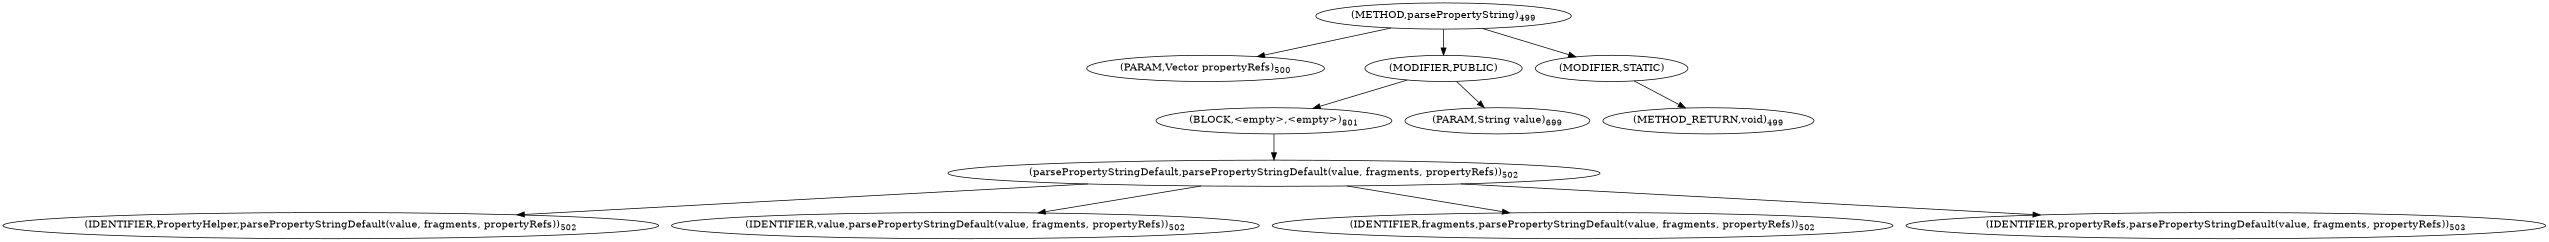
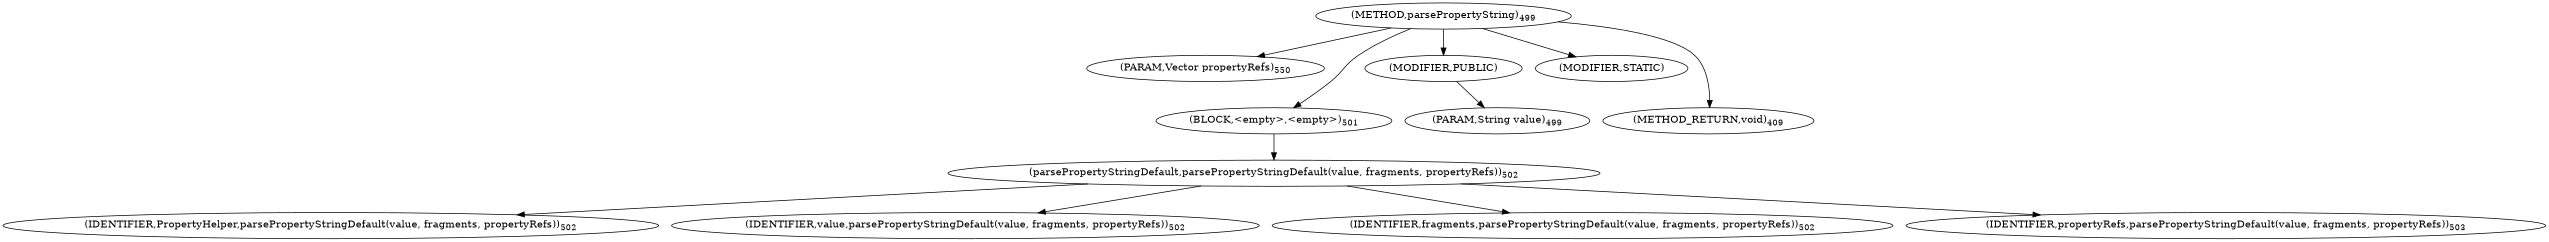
(1283, 67) -> (1283, 67)
(1364, 93) -> (1351, 61)
(1656, 93) -> (1652, 36)
(1350, 120) -> (1350, 120)
(1554, 120) -> (1554, 120)
(1775, 120) -> (1775, 120)
